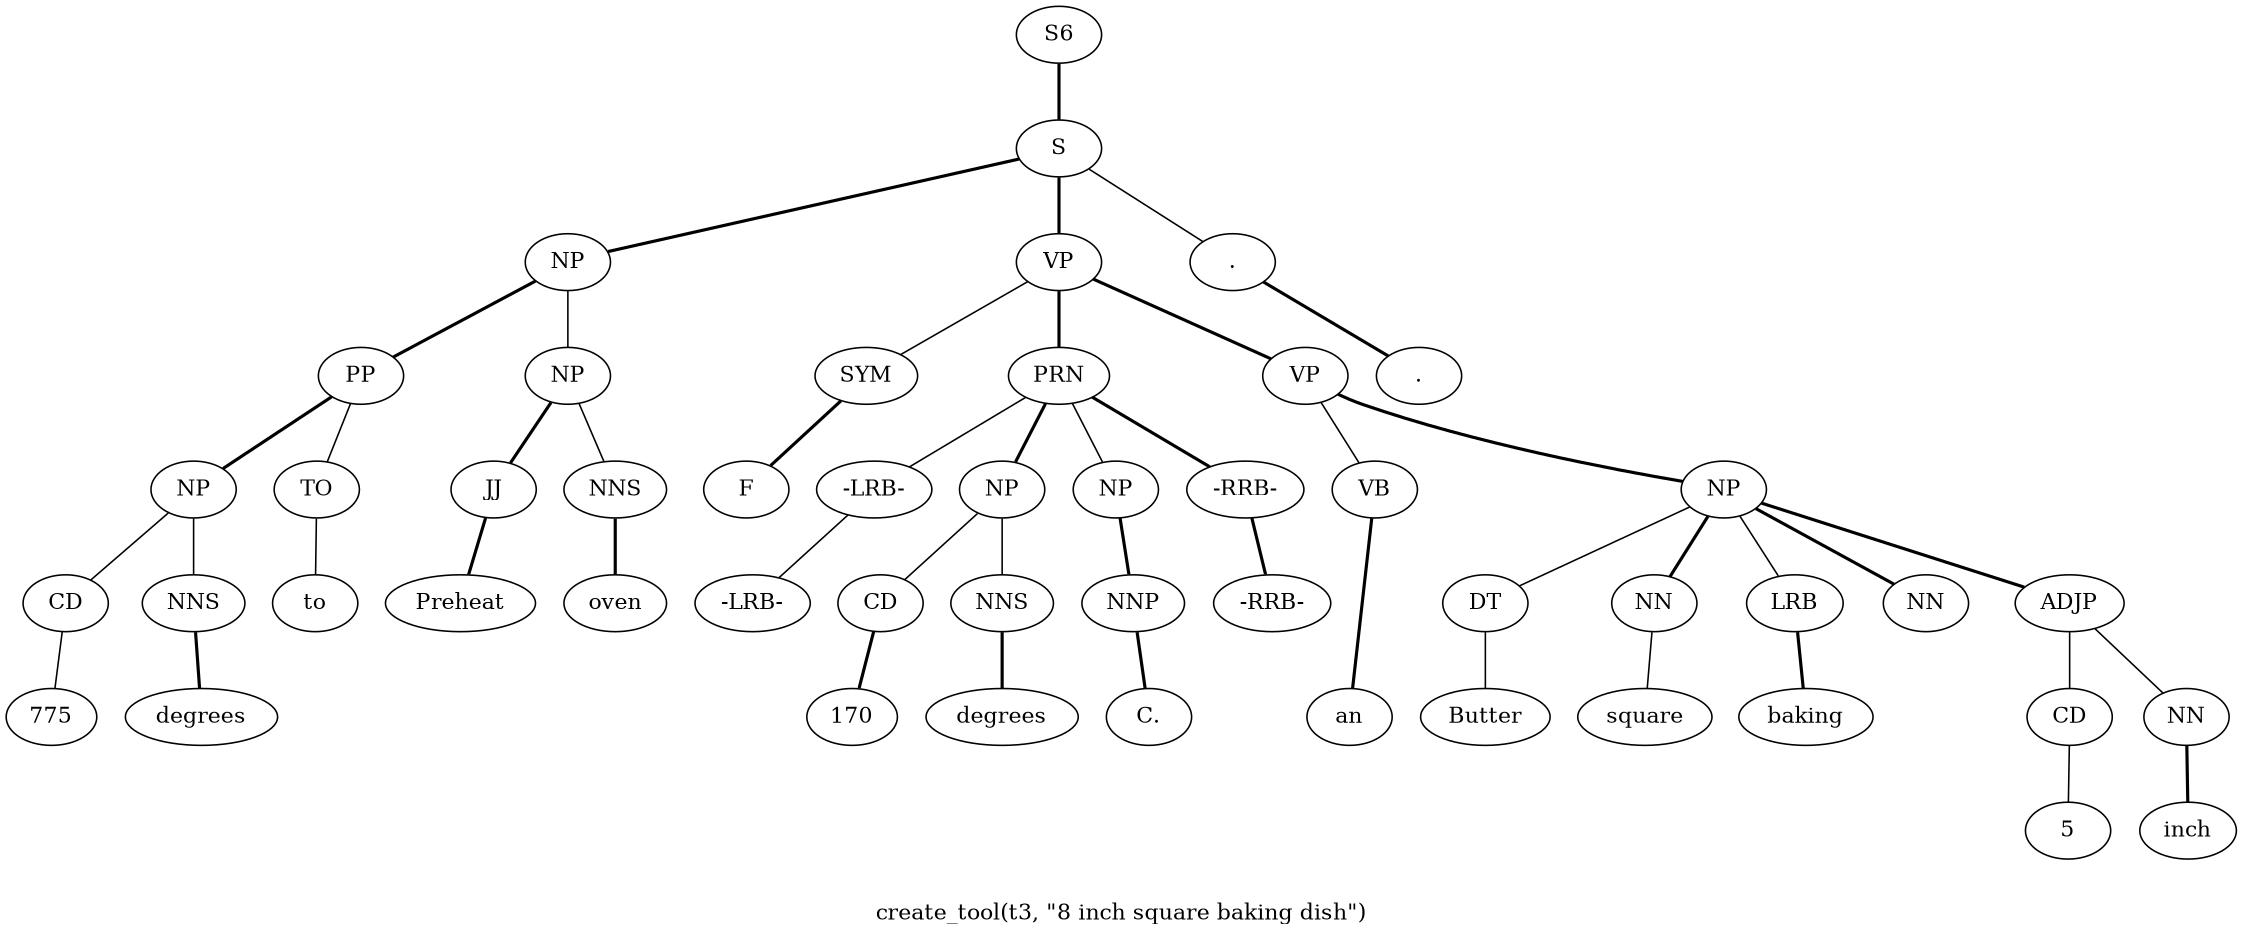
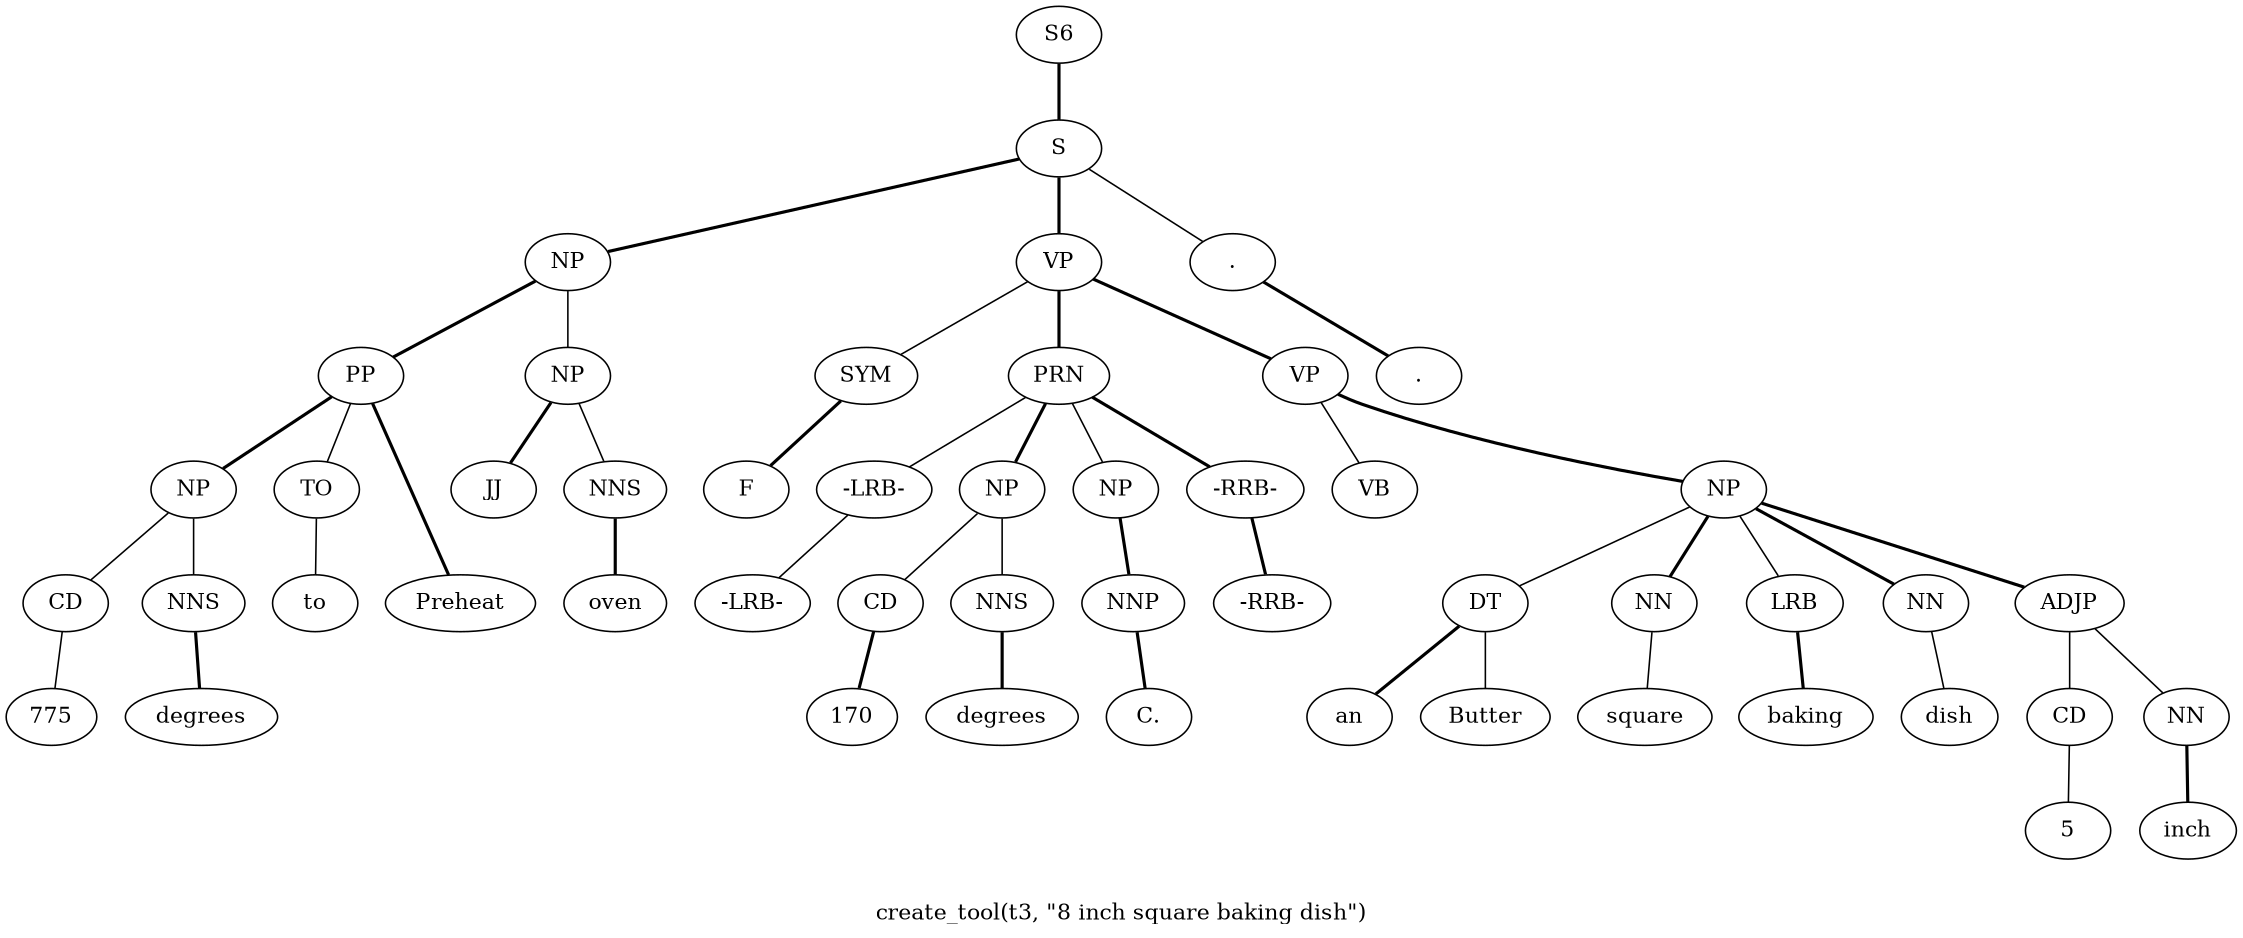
(477, 546) -> (411, 489)
(1362, 603) -> (1417, 660)
none -> (1950, 717)
